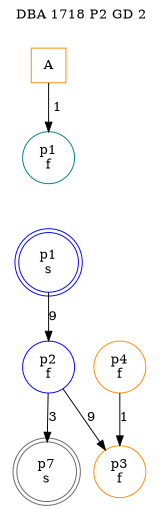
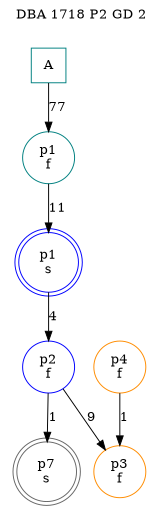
(49, 65) -> (49, 65)
(58, 107) -> (58, 107)
none -> (49, 203)
(53, 317) -> (53, 317)
(53, 417) -> (53, 417)
